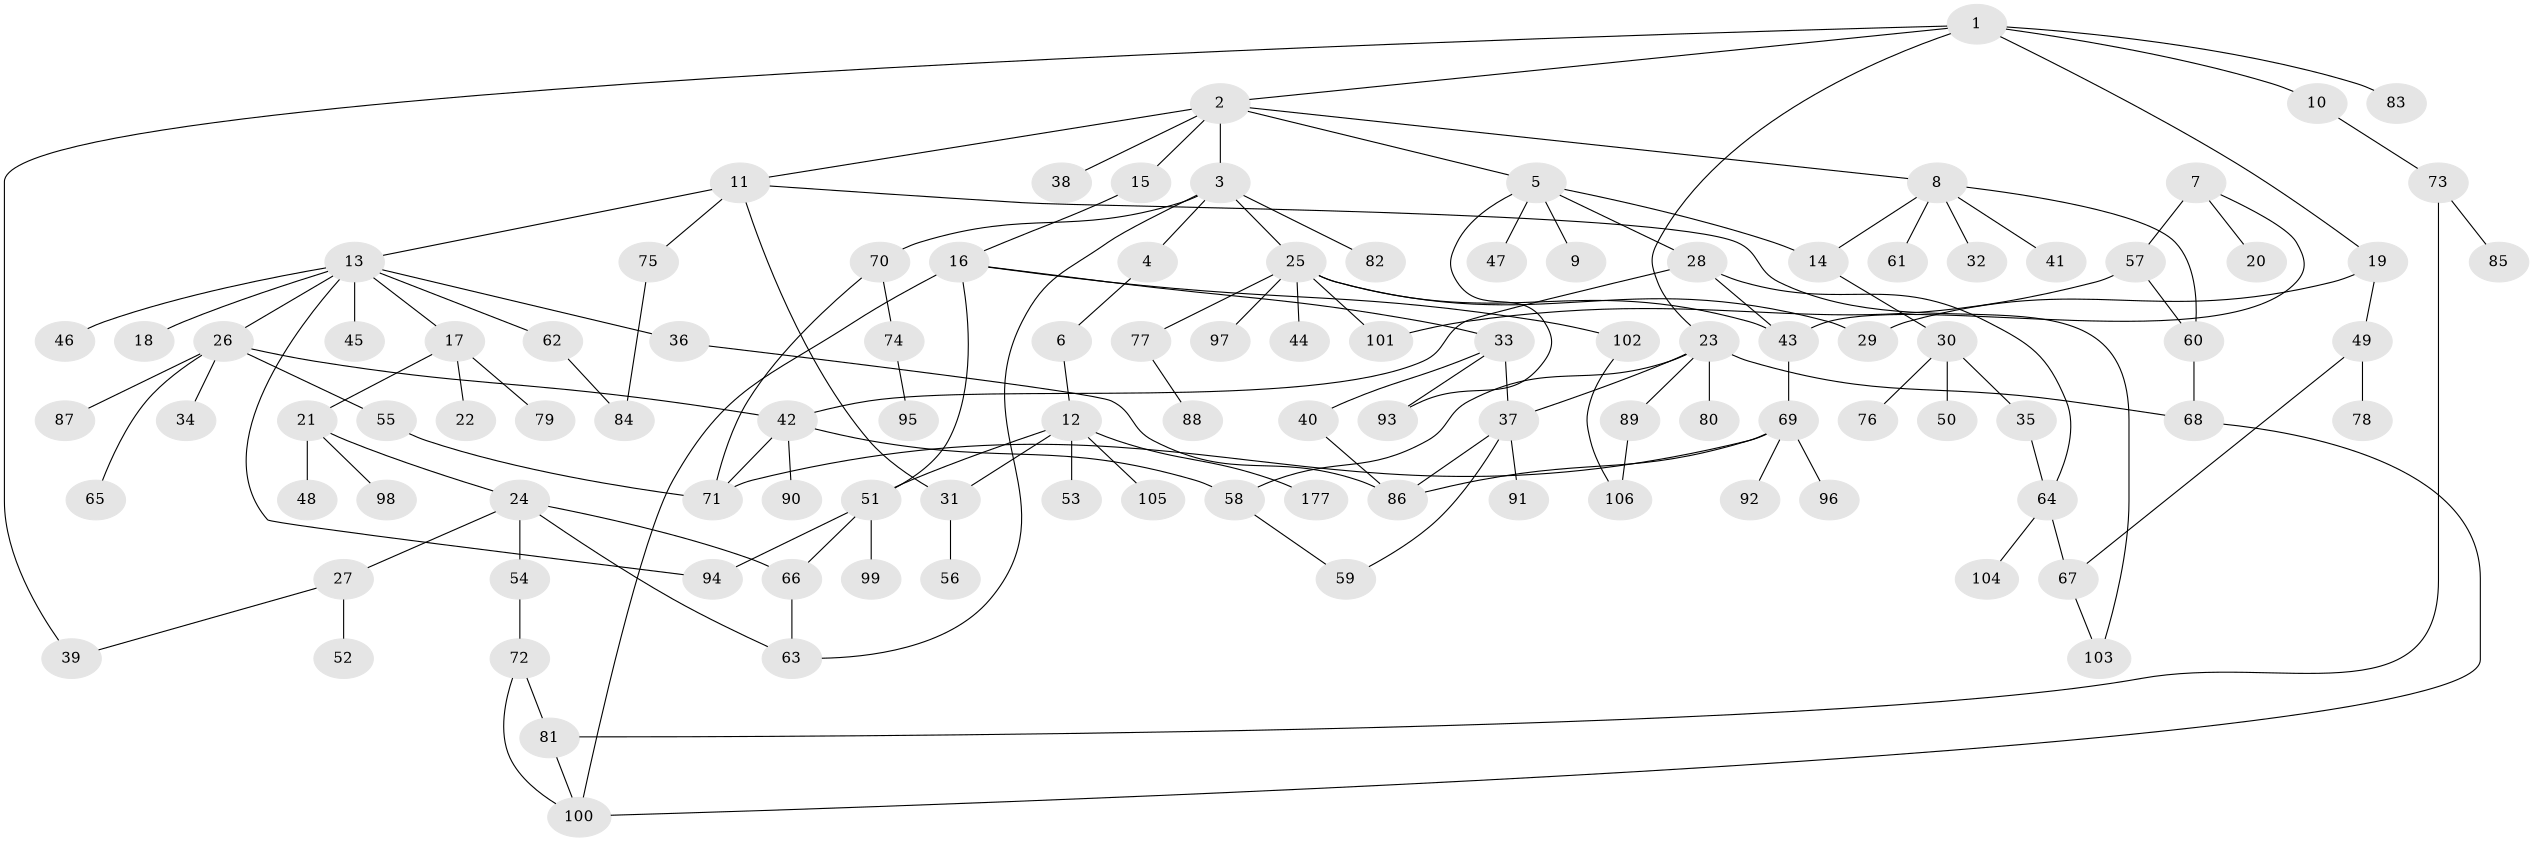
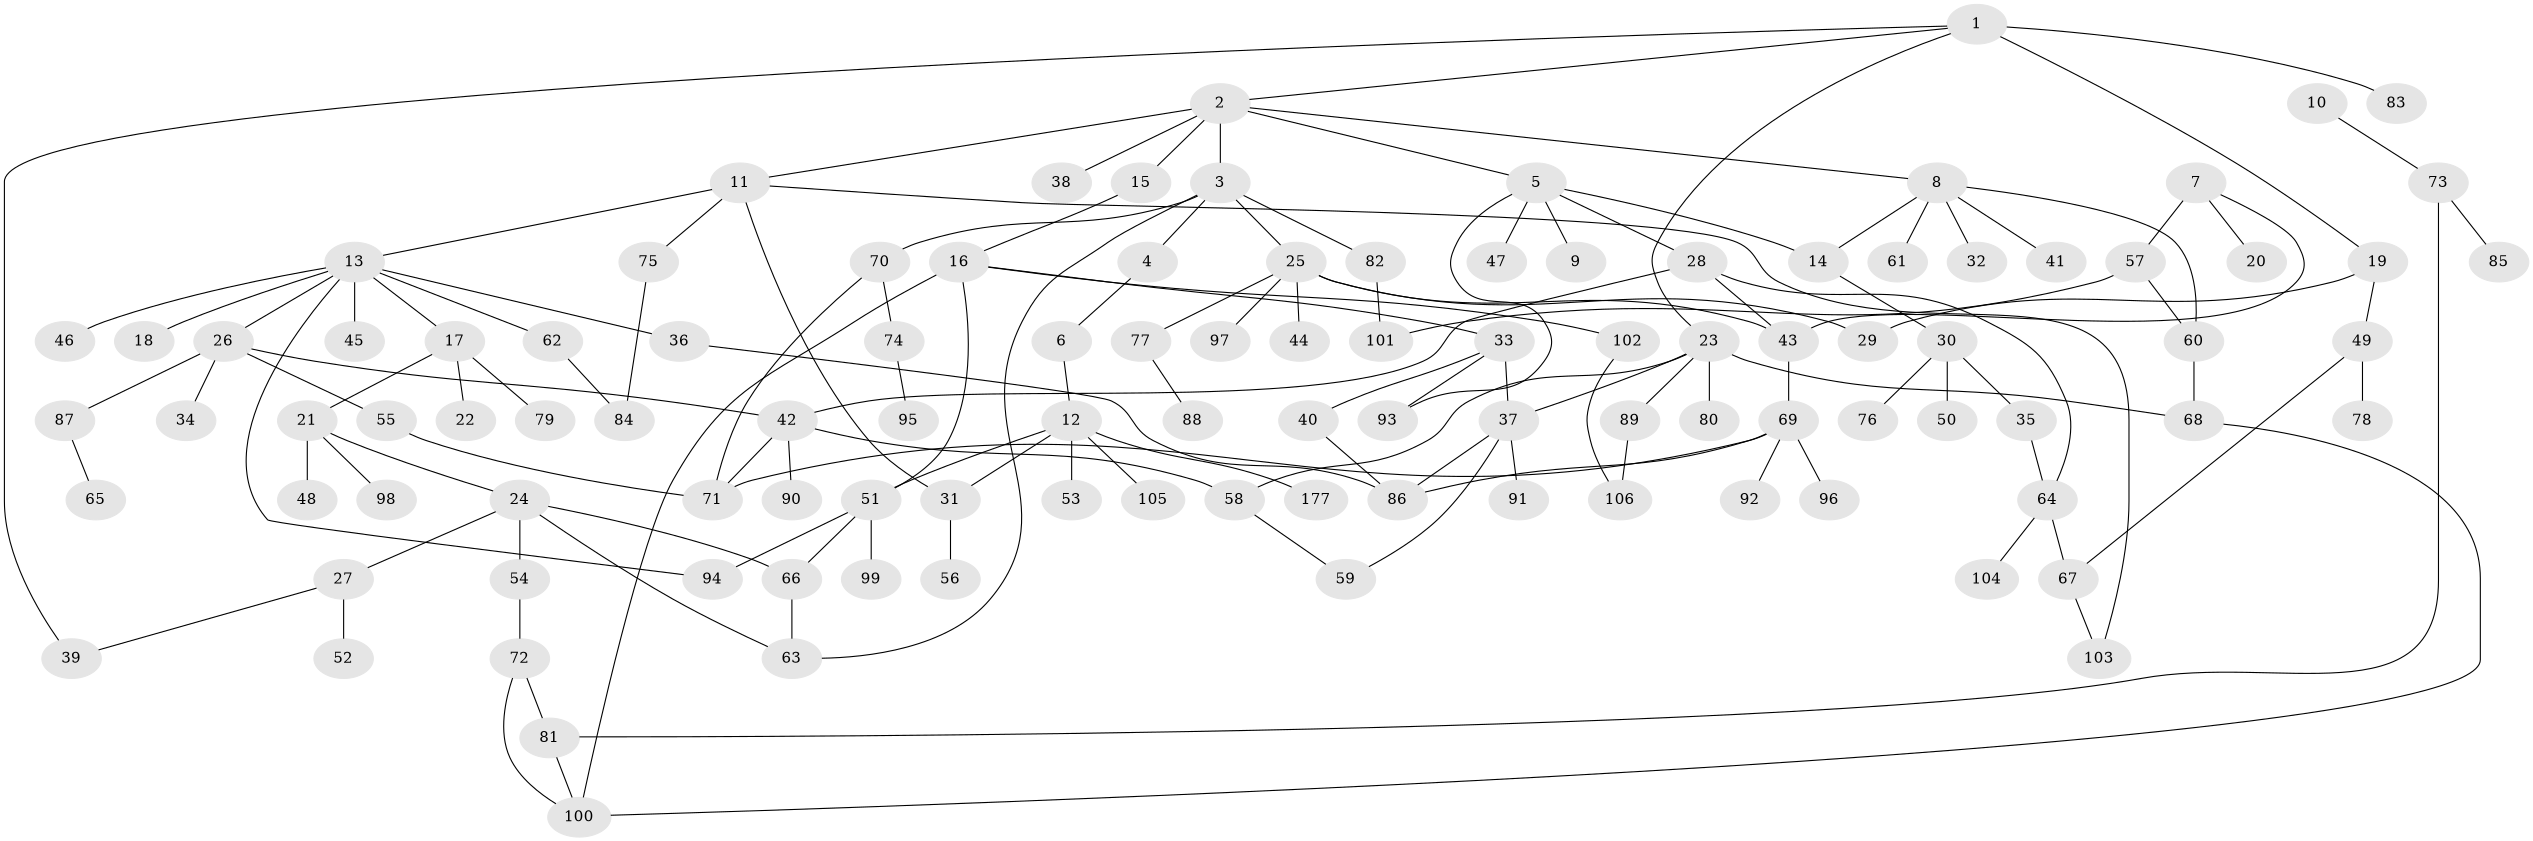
(2151, 54) -> none
(1327, 291) -> (1378, 302)
(141, 409) -> (80, 460)
